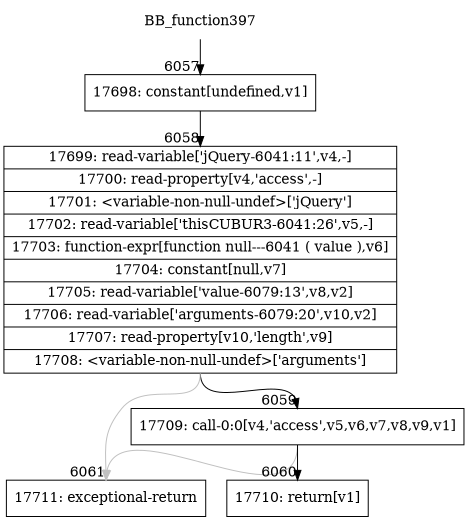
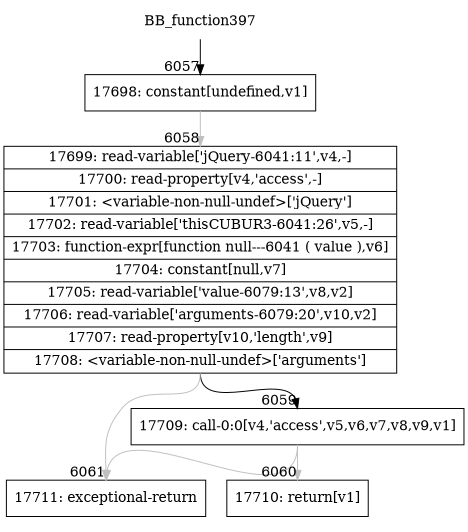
(200, 124) -> (200, 124)
(298, 463) -> (298, 463)
